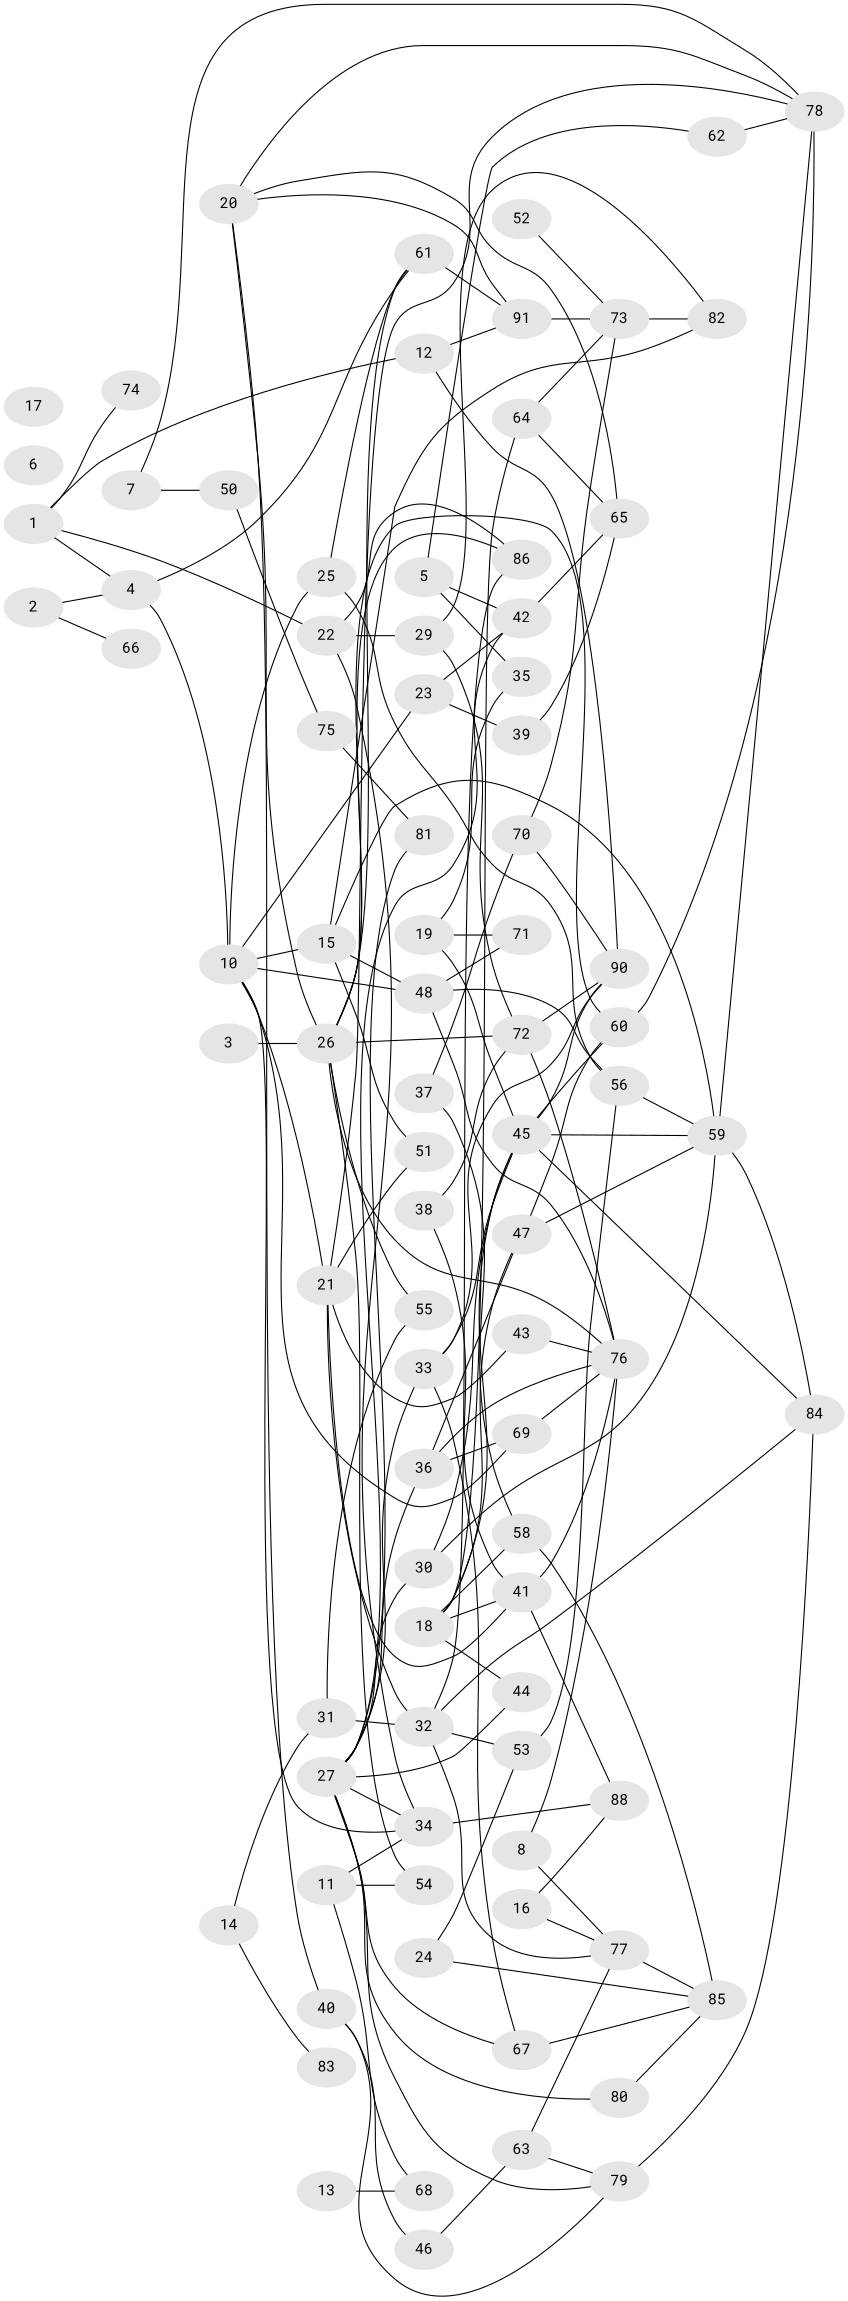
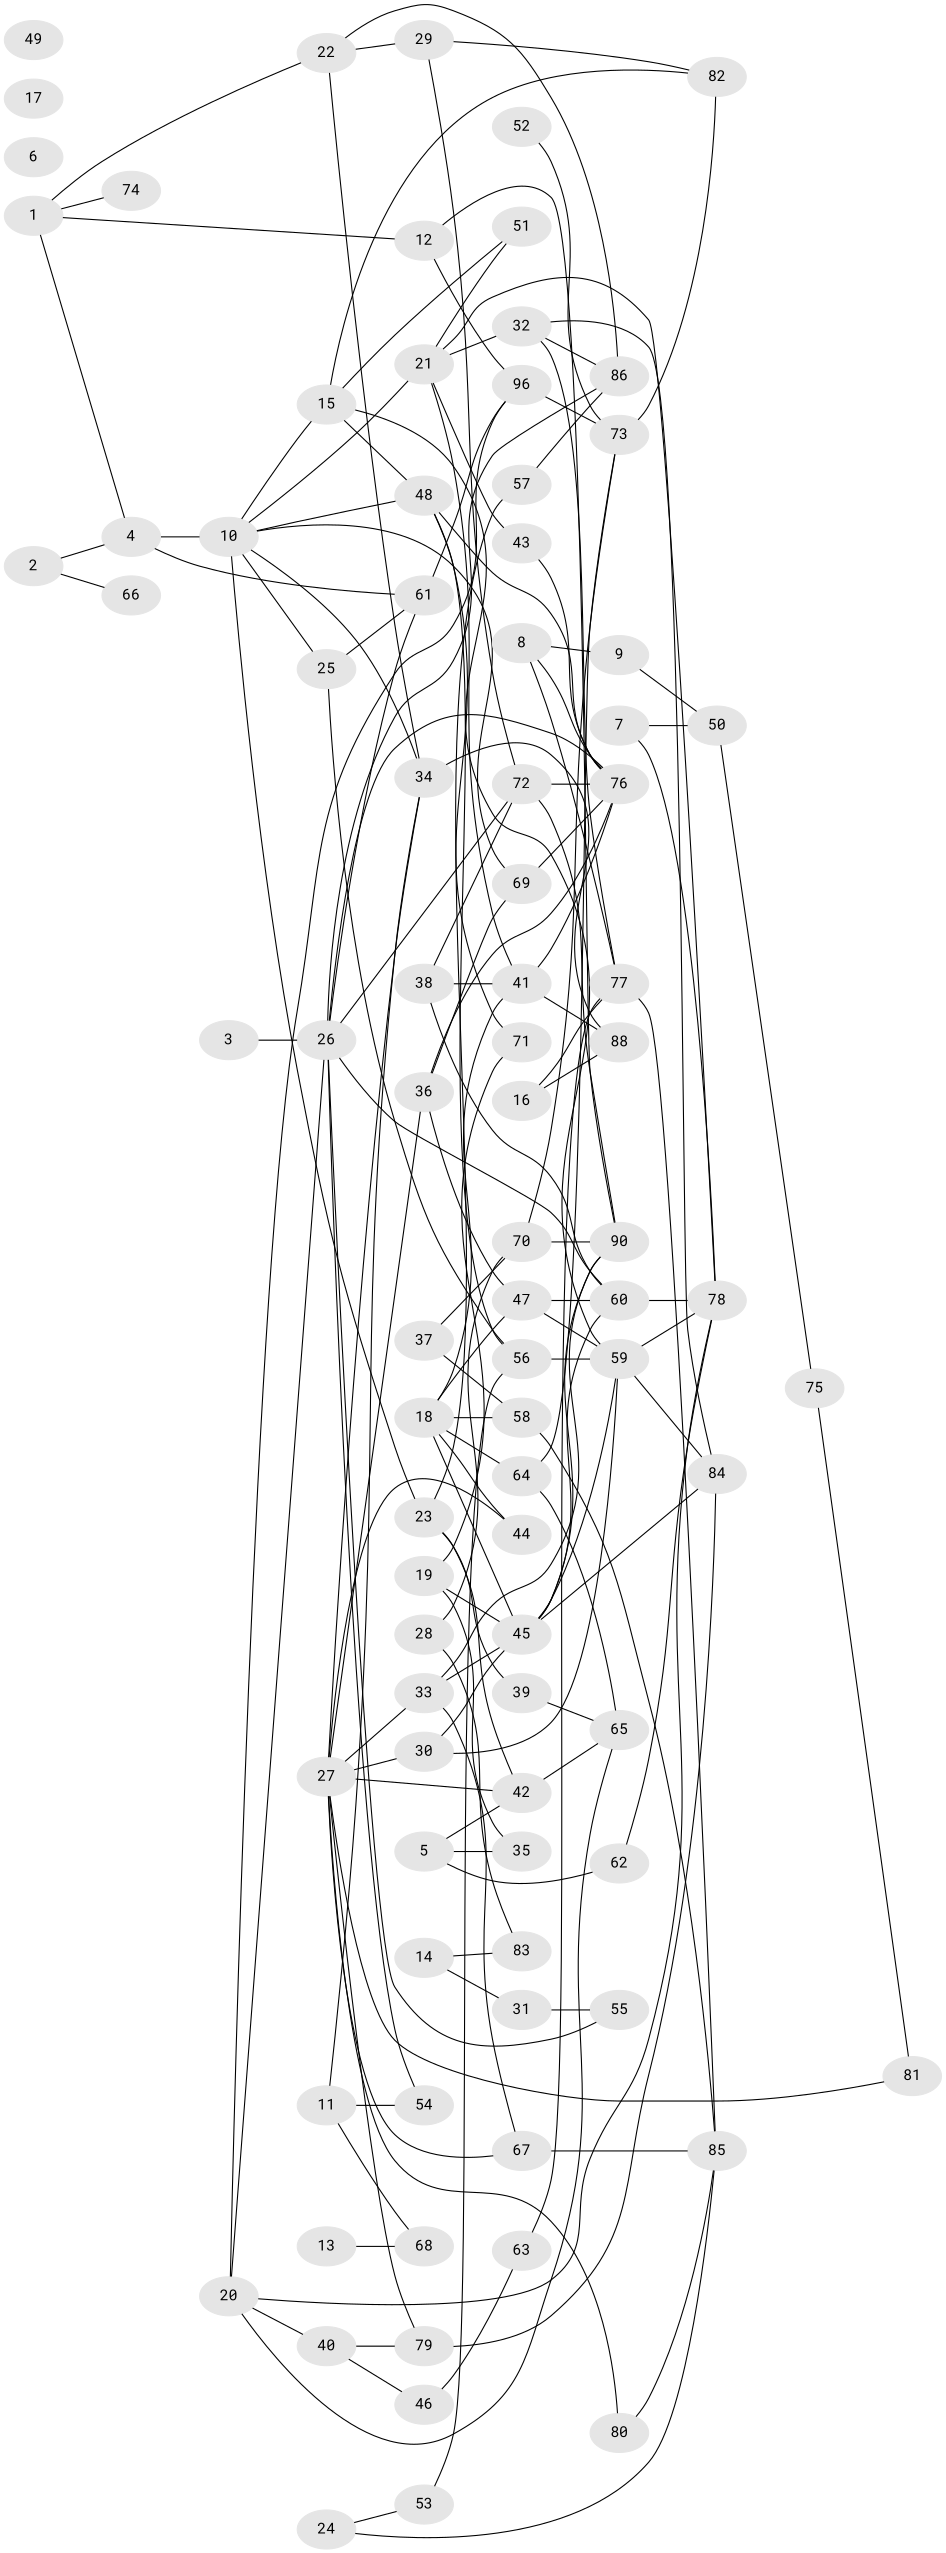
none -> (34, 40)
(522, 319) -> (522, 385)
none -> (522, 485)
none -> (619, 655)
none -> (513, 1148)
none -> (424, 1635)
(375, 1723) -> none
(465, 1737) -> none
(571, 2166) -> none
